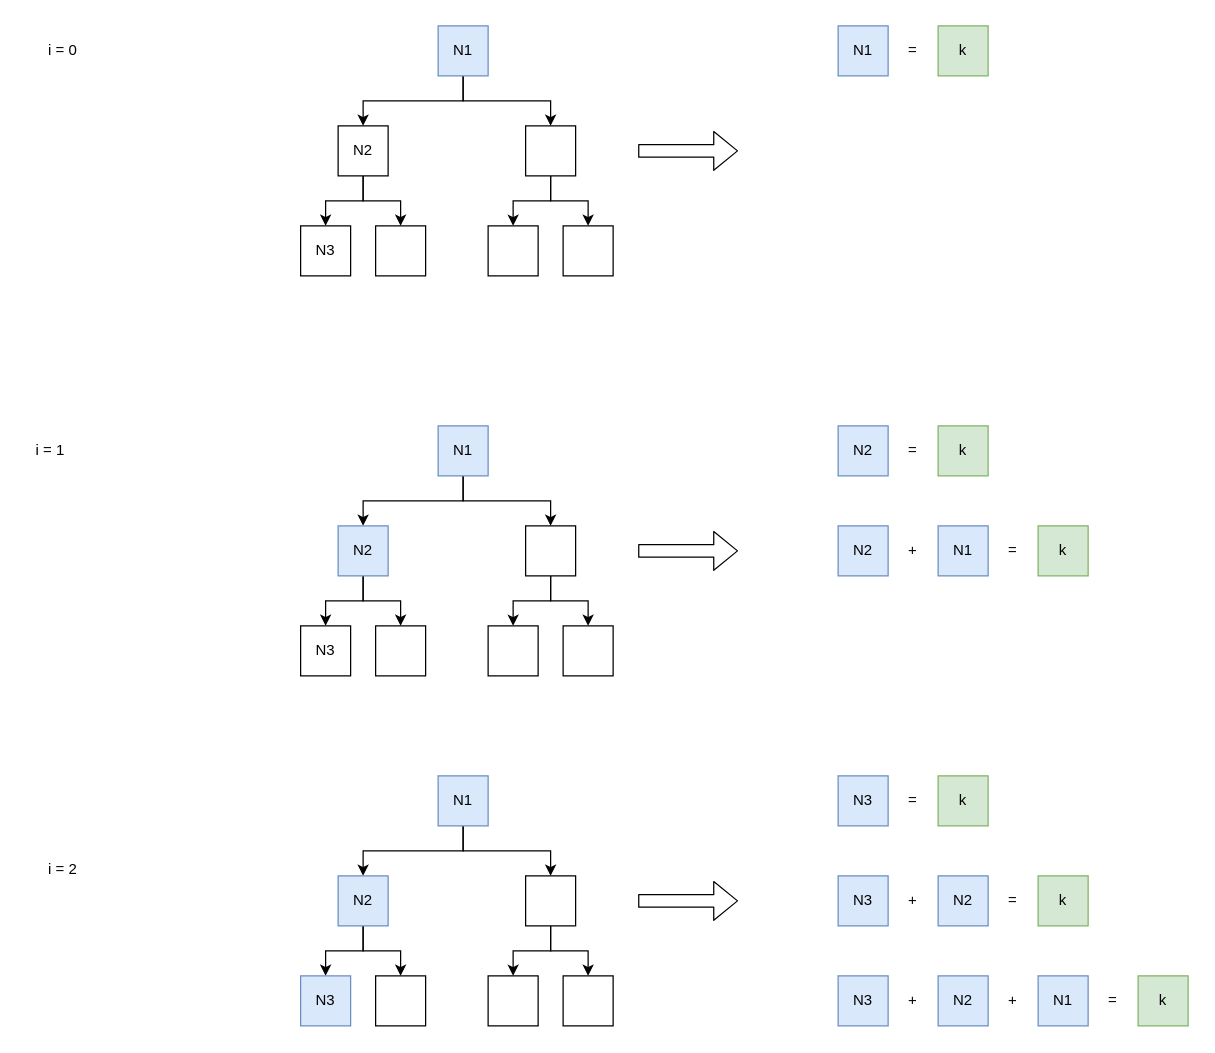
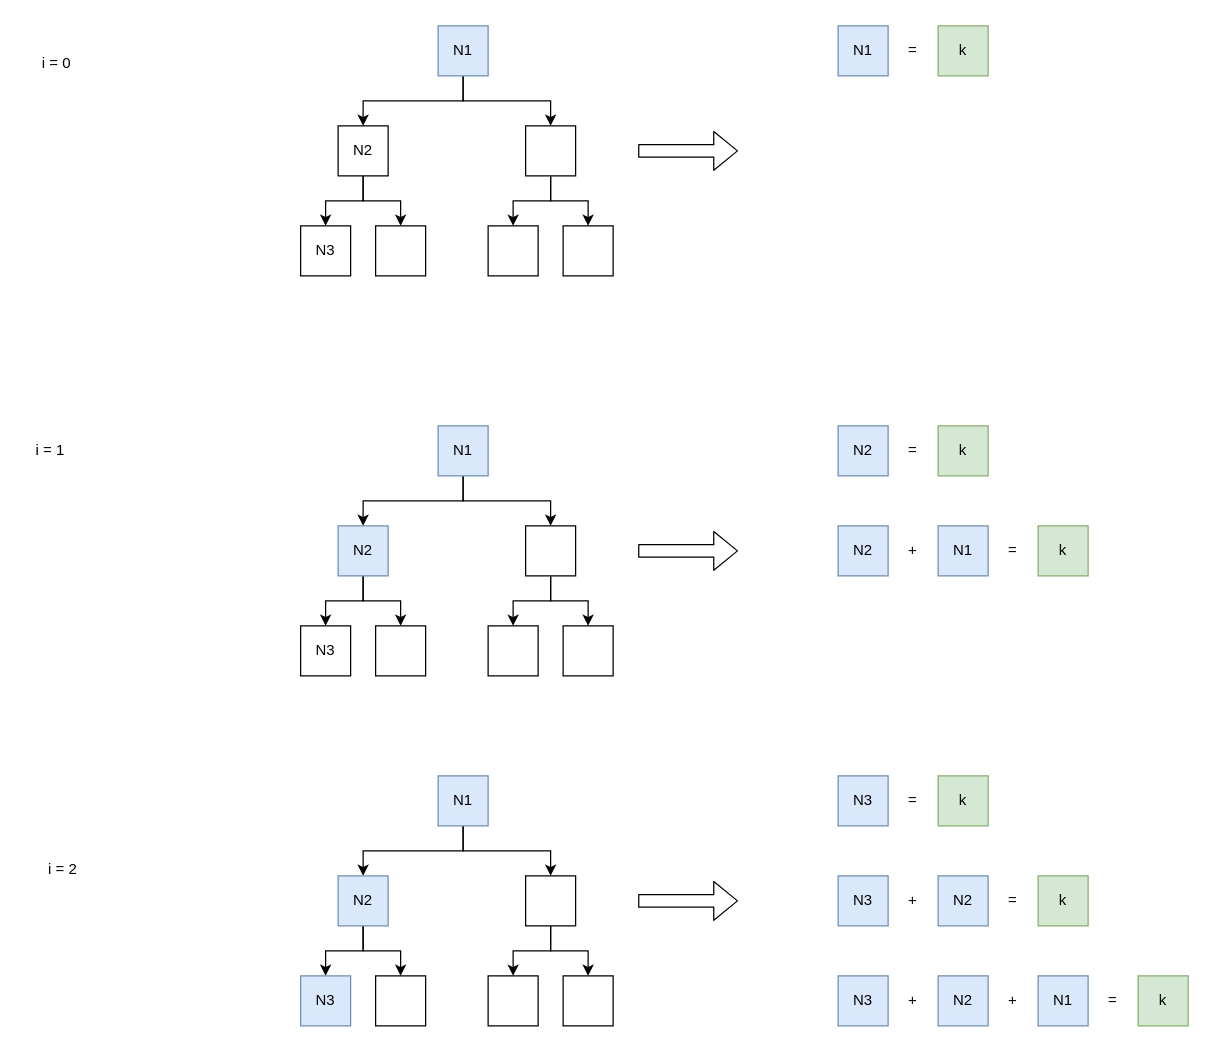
(63, 51) -> (57, 63)
